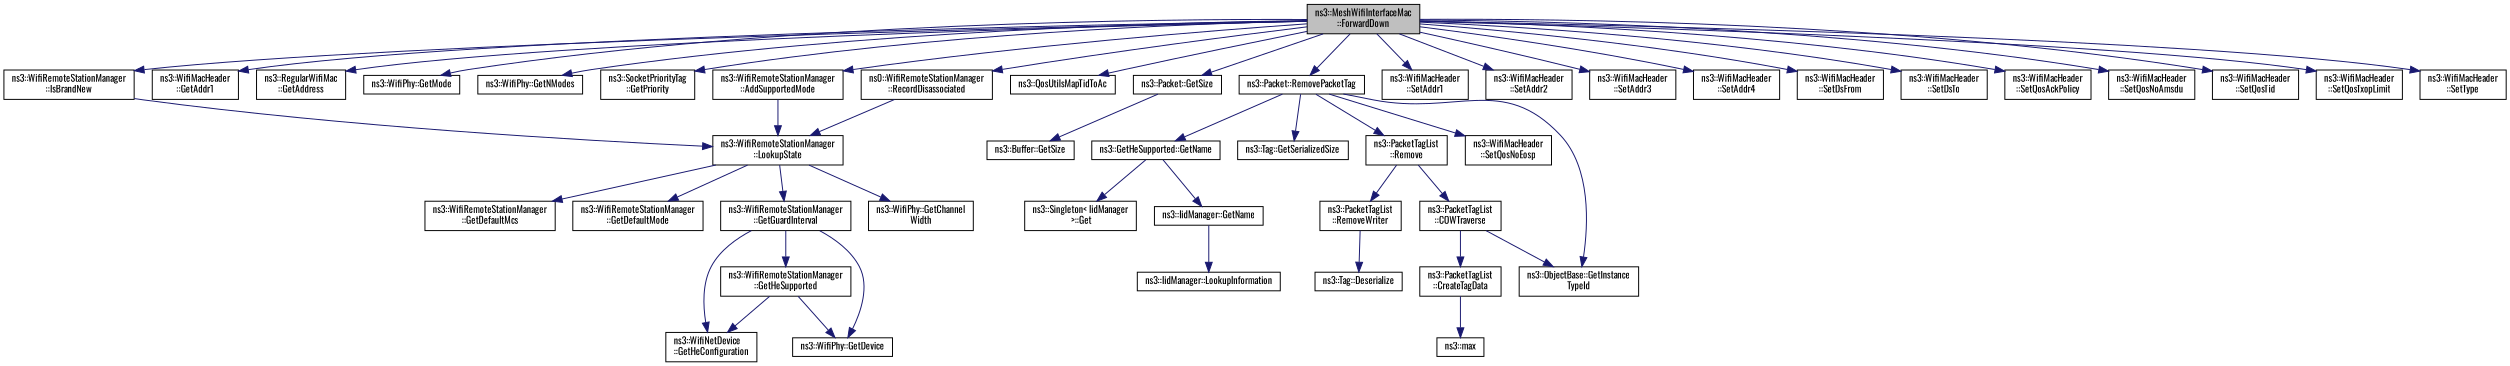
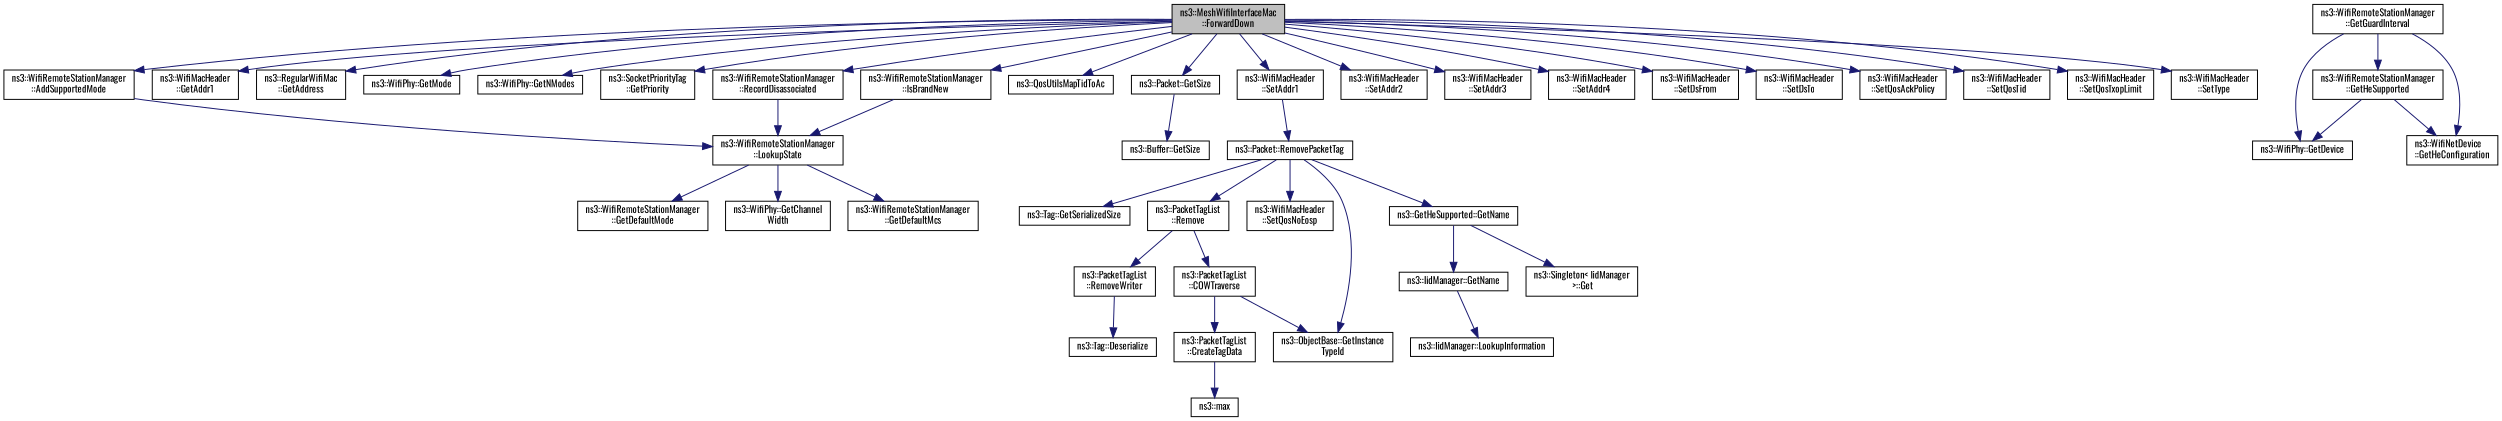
(1334, 51) -> (1285, 115)
(927, 85) -> (778, 85)
(2152, 85) -> none
(781, 178) -> none
